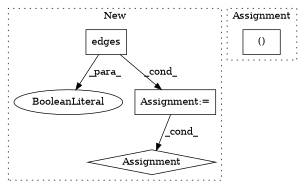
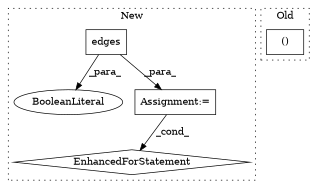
(262, 16) -> (285, 16)
(161, 72) -> (160, 72)
(152, 162) -> (132, 162)
